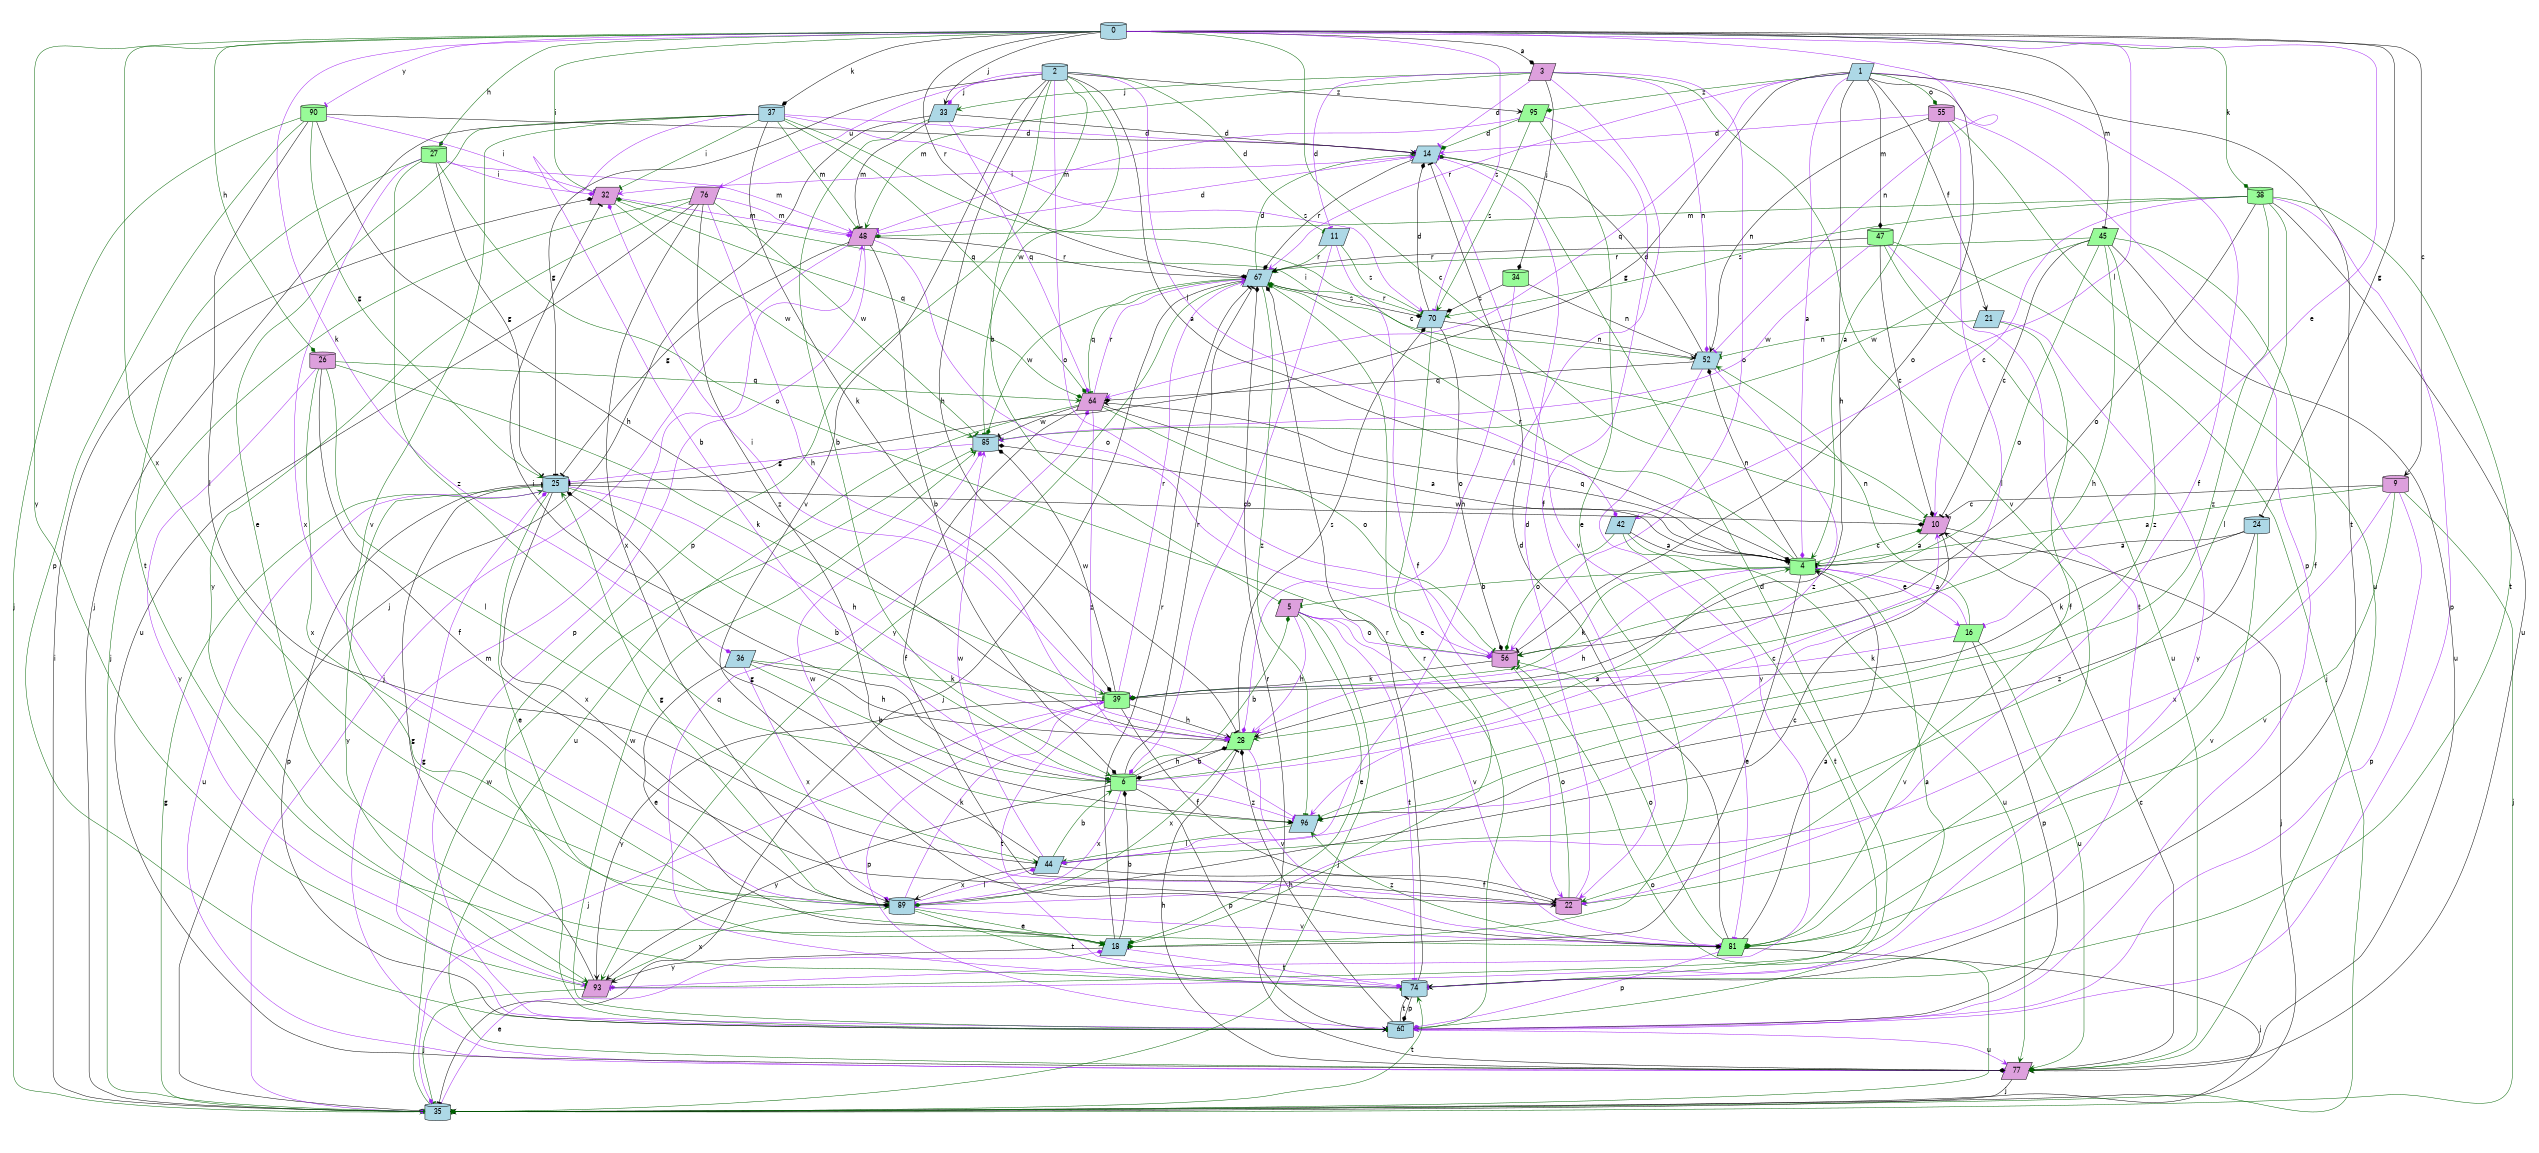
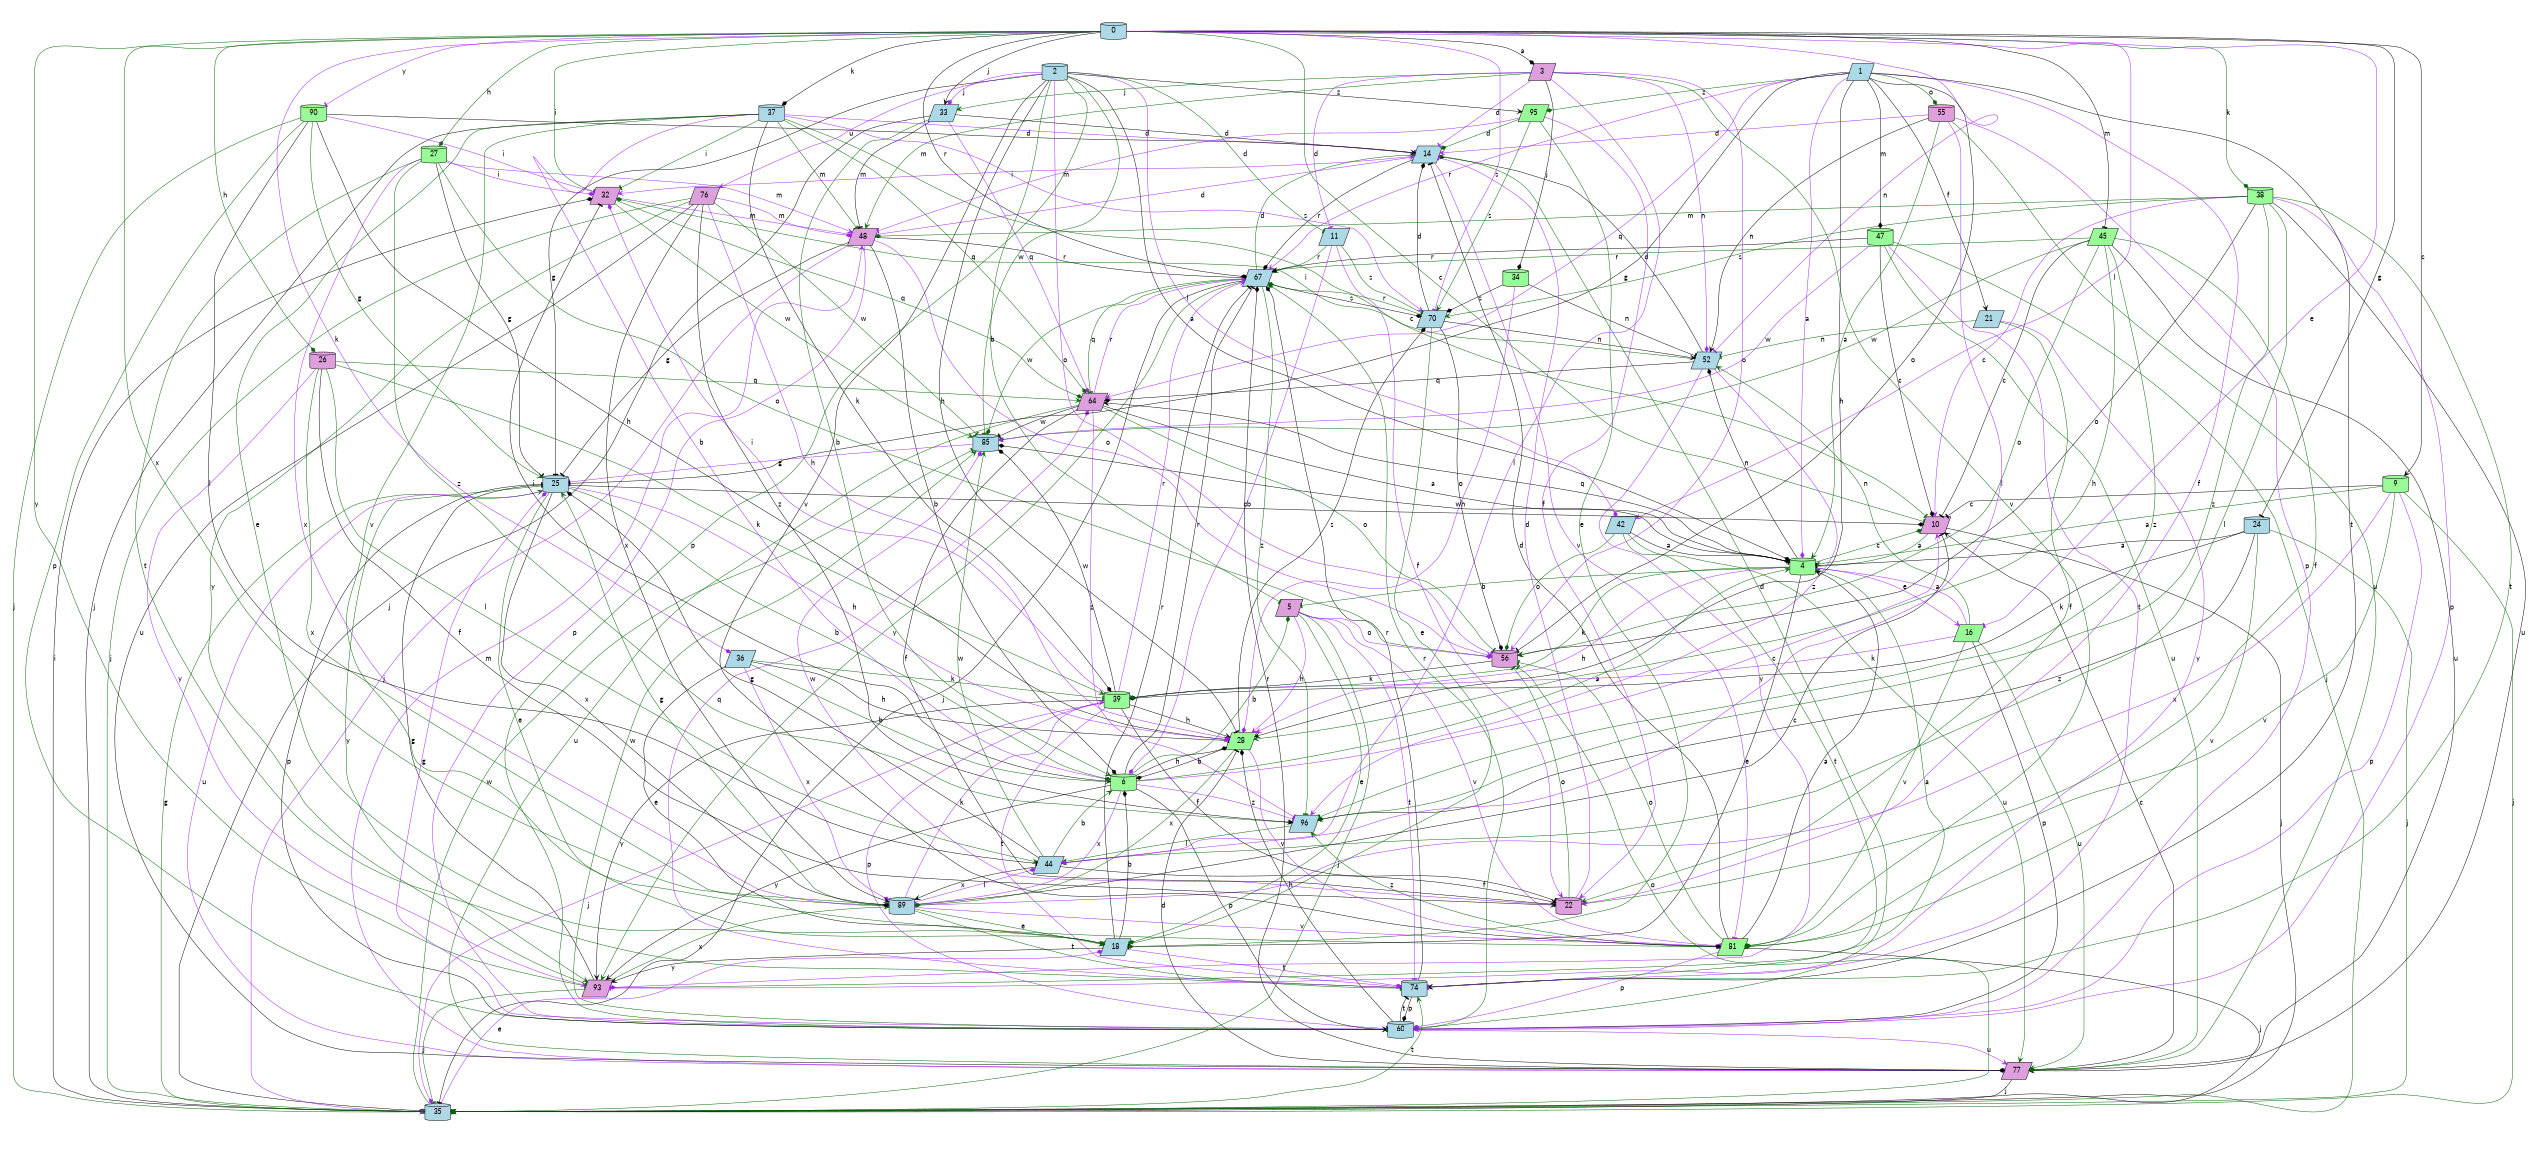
(1556, 447) -> none
(2396, 484) -> (2396, 484)
(958, 665) -> (958, 665)
(1163, 906) -> (1163, 906)
none -> (2388, 1091)
